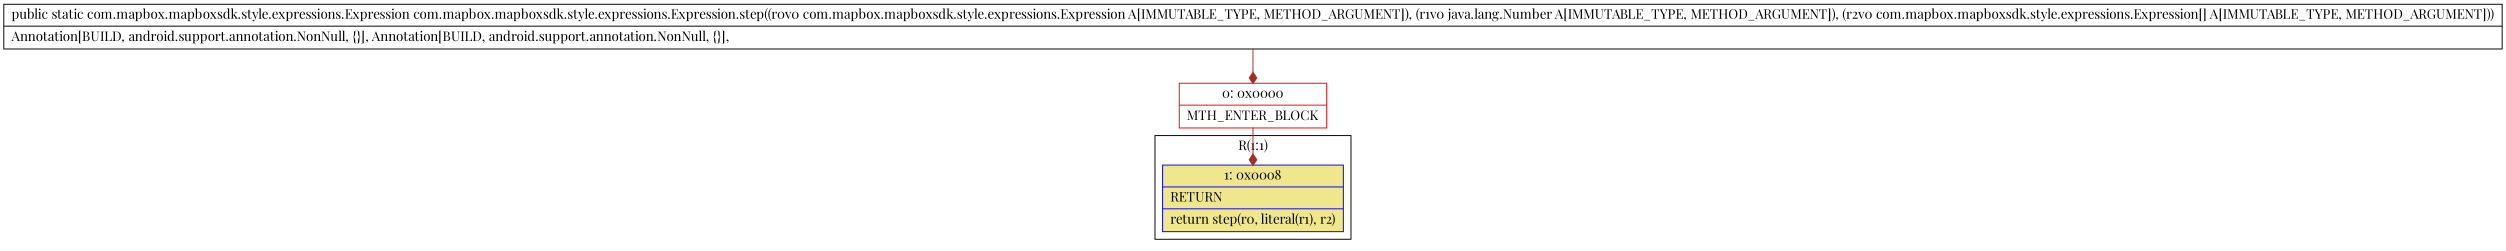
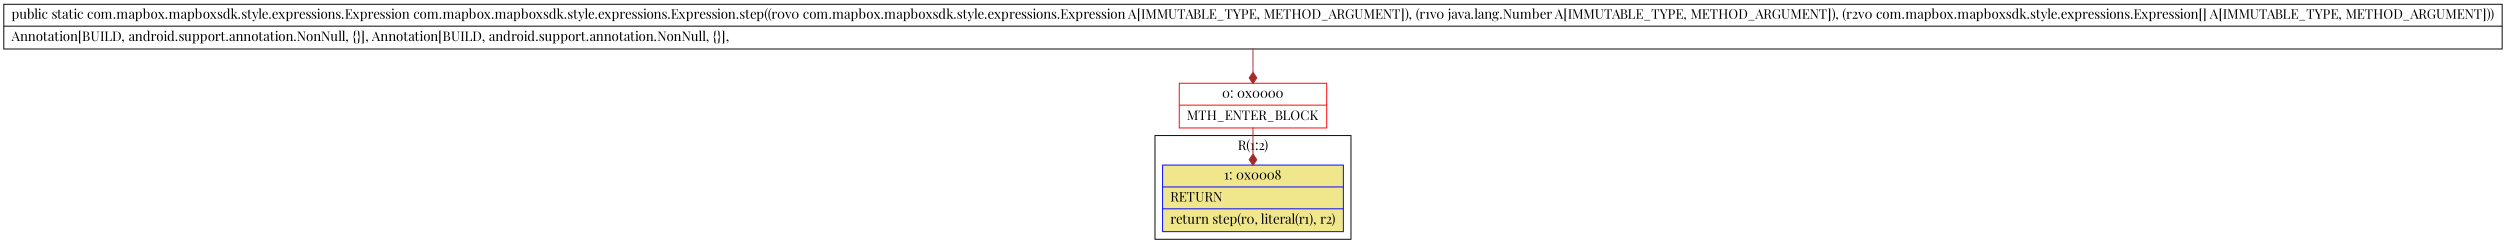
(1253, 147) -> (1253, 147)
